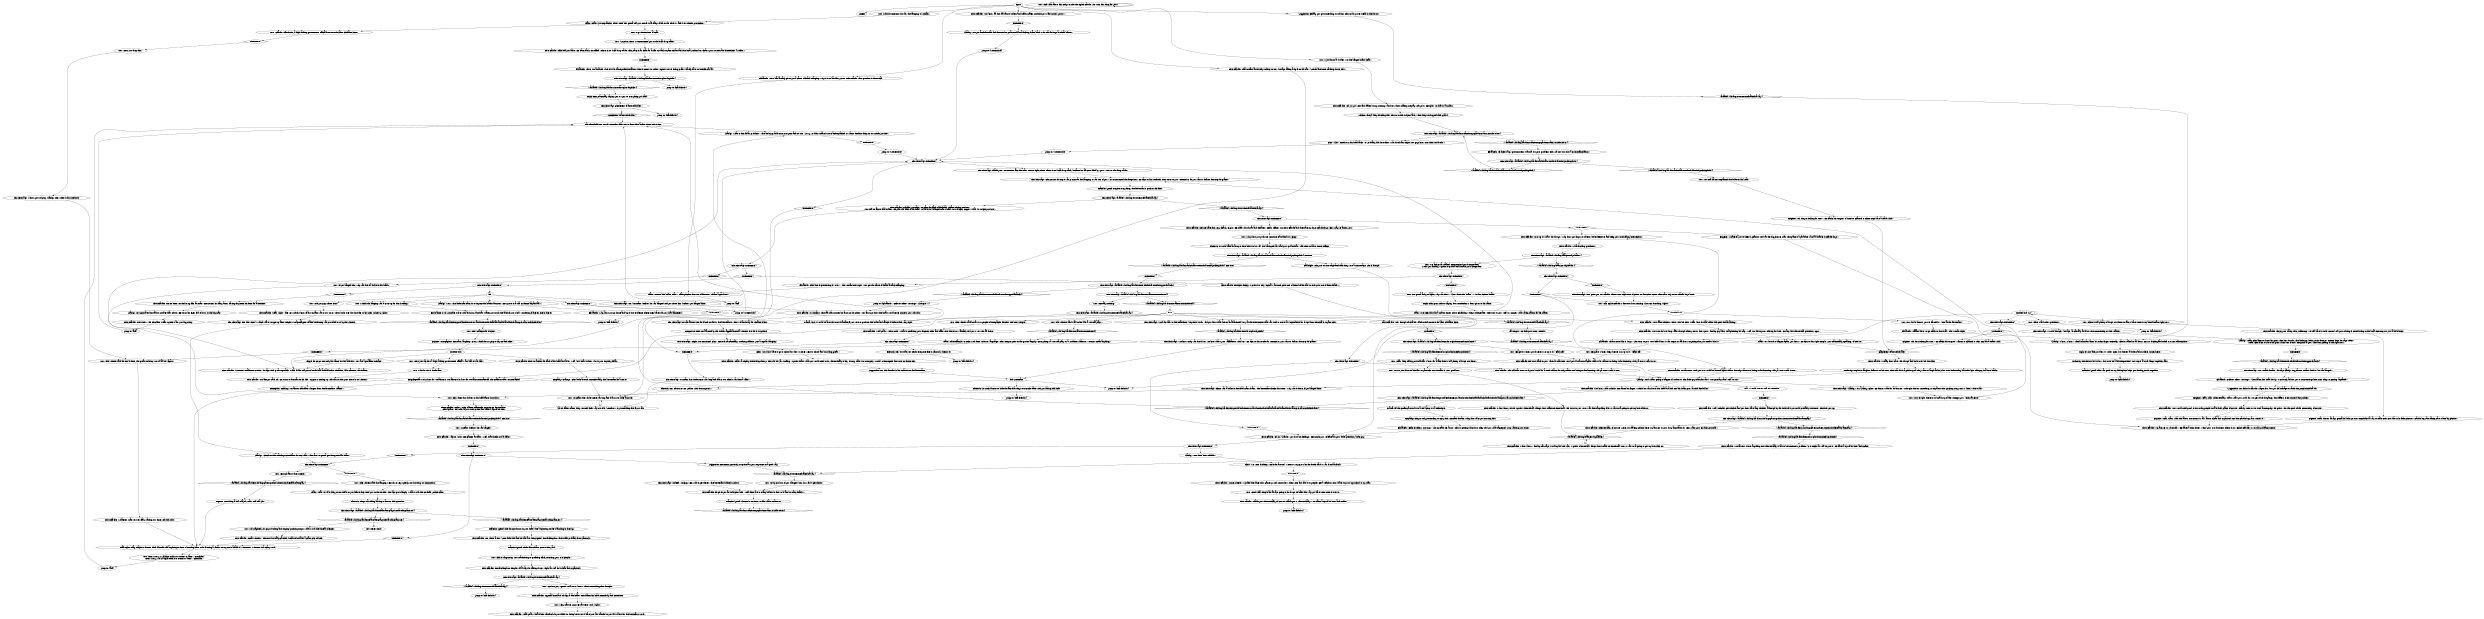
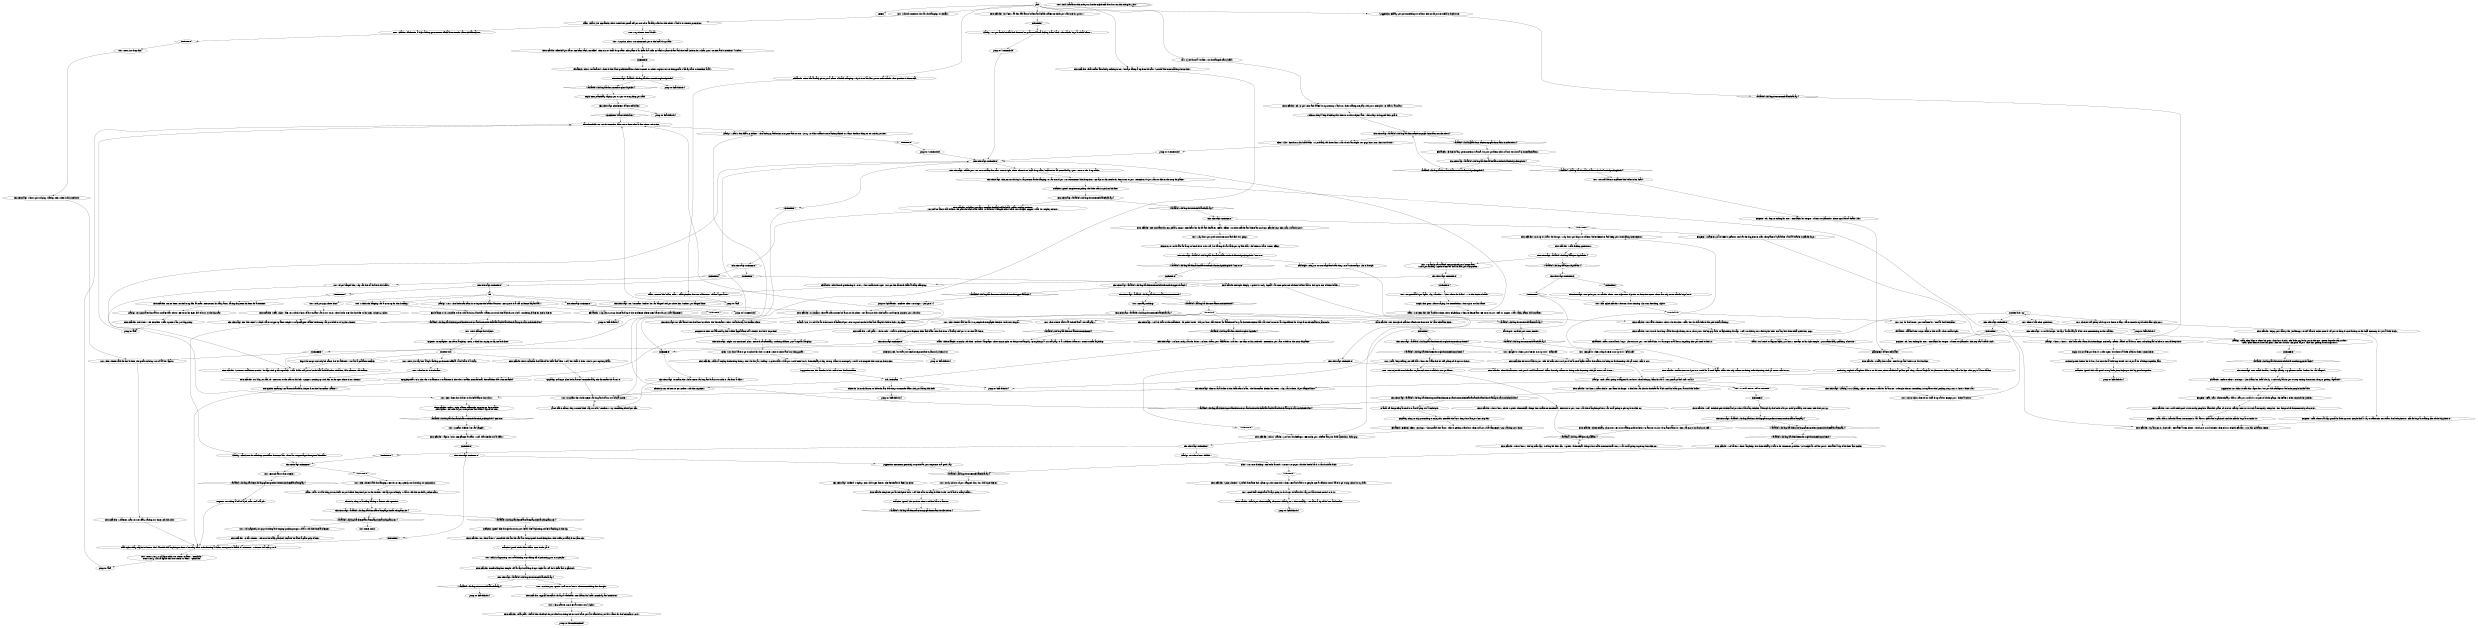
(1018, 5) -> (1037, 5)
(1170, 313) -> (1209, 313)
none -> (572, 623)
